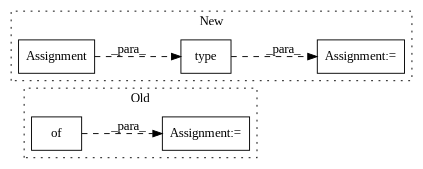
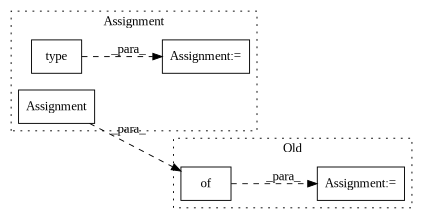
(212, 22) -> (134, 22)
(133, 57) -> (131, 145)
